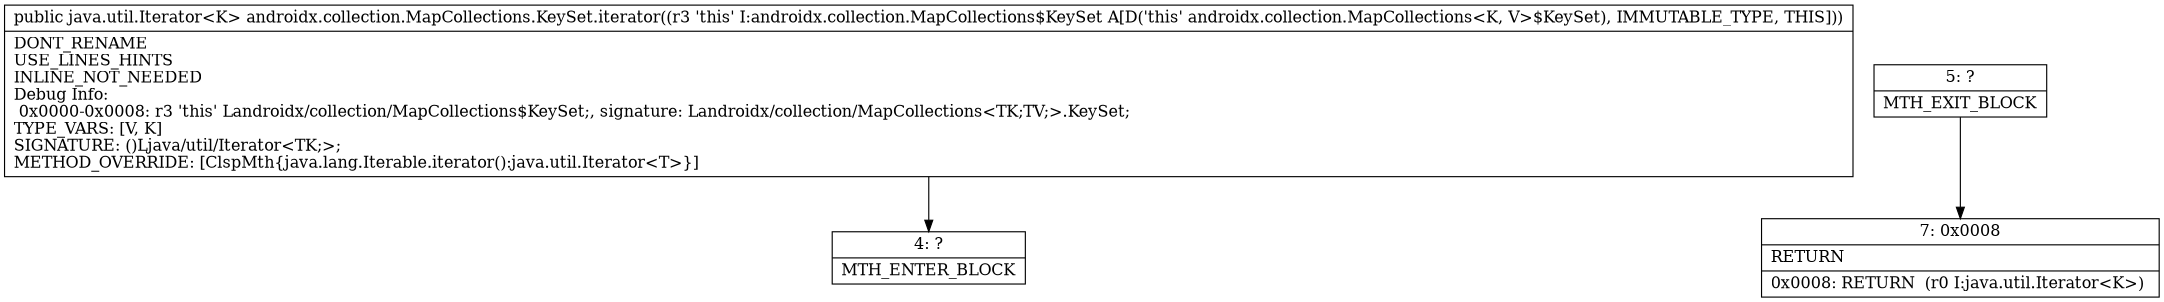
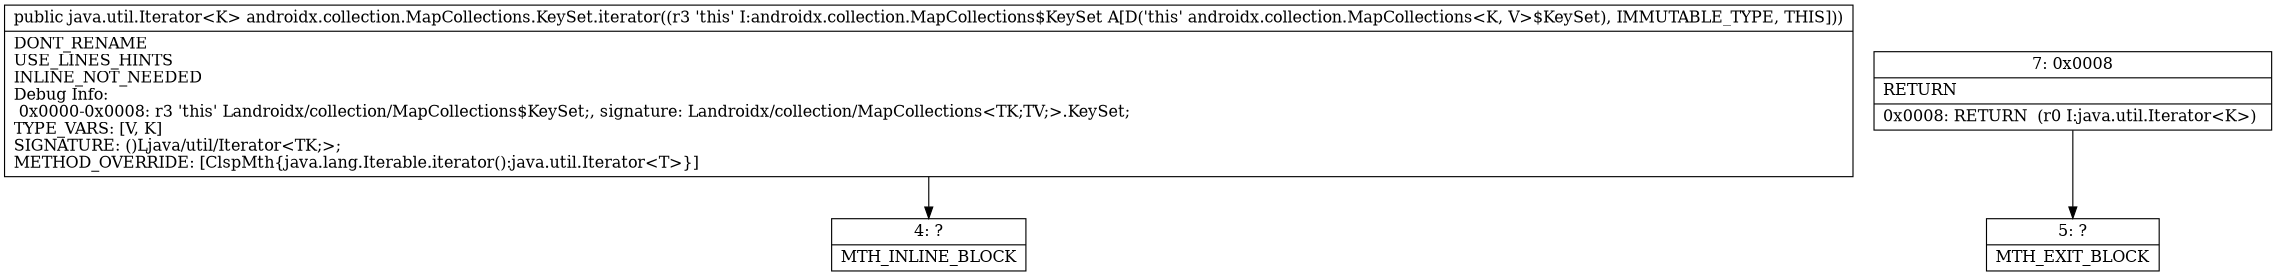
(1960, 162) -> (2073, 169)
(929, 270) -> (929, 257)
